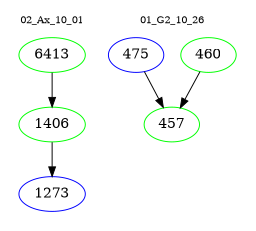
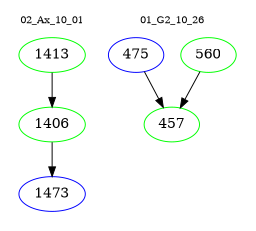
(52, 55) -> (52, 55)
(208, 55) -> (208, 55)
(52, 194) -> (52, 194)
